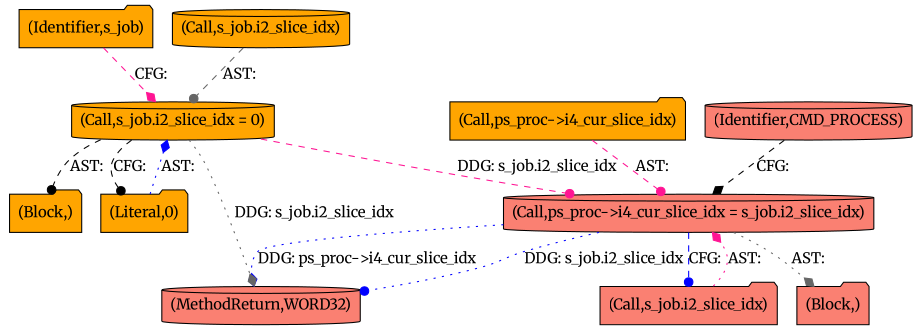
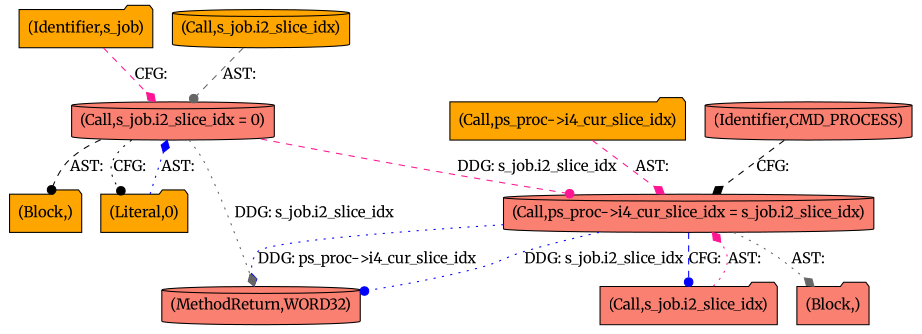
(173, 121) -> (173, 121)
(113, 161) -> (113, 161)
(625, 165) -> (623, 163)
